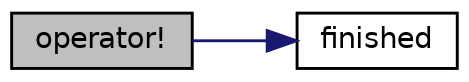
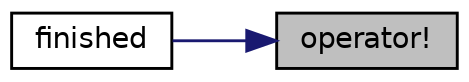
(230, 41) -> (209, 41)
